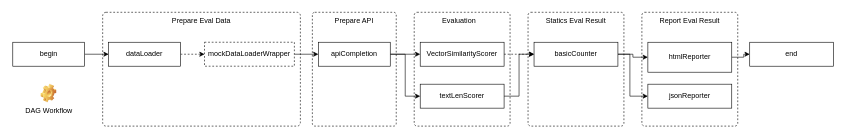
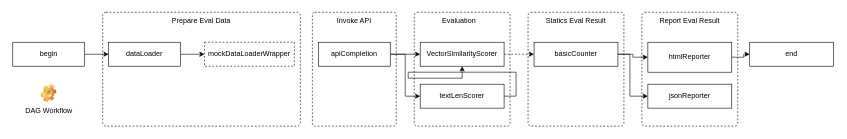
(354, 21) -> (354, 21)
(190, 54) -> (190, 54)
(312, 54) -> none
(519, 79) -> (408, 75)
